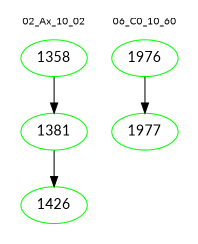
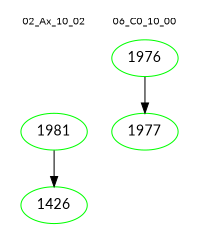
(145, 22) -> (145, 22)
(54, 58) -> none
(54, 132) -> (54, 132)
